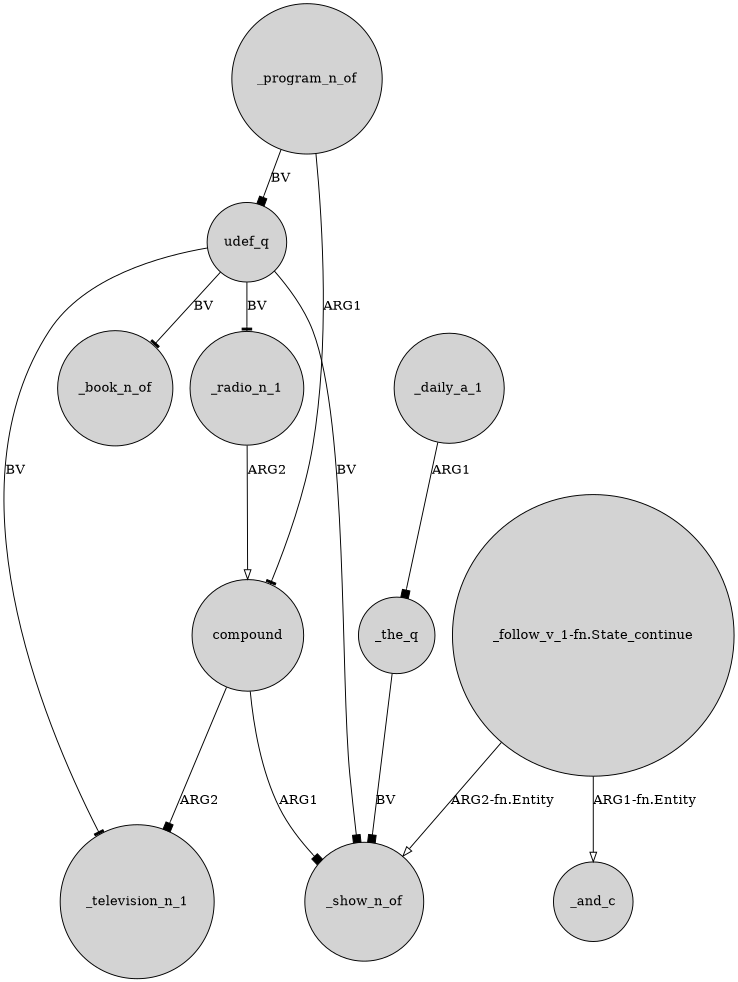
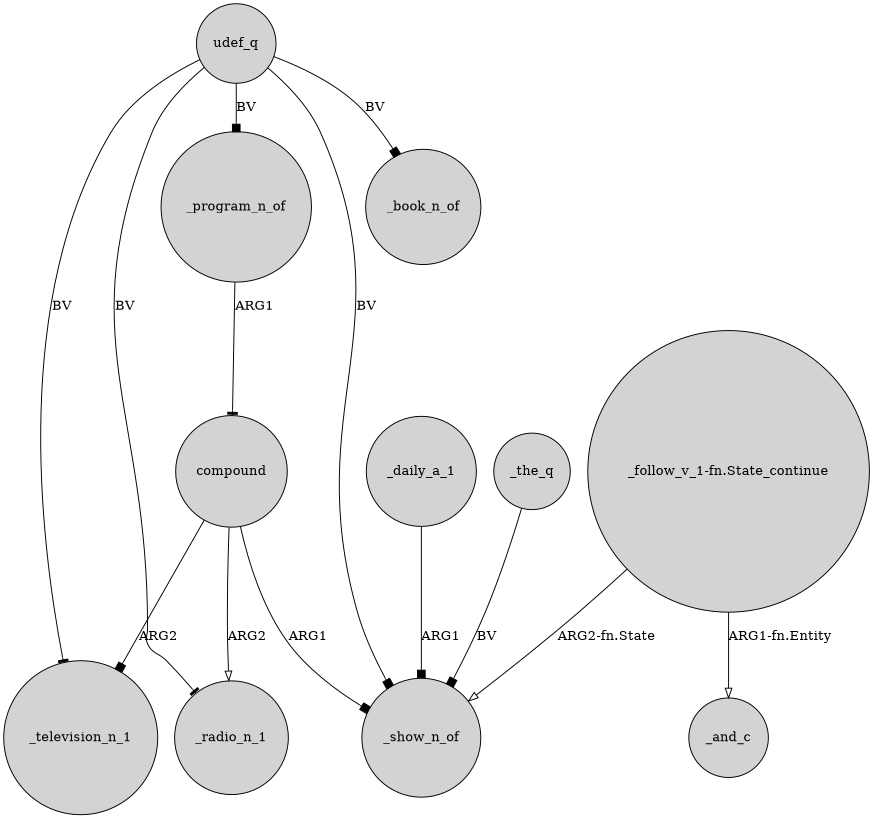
(272, 173) -> (236, 103)
(189, 307) -> (341, 91)
(247, 508) -> (227, 599)
(422, 515) -> (421, 597)
(503, 800) -> (607, 636)
